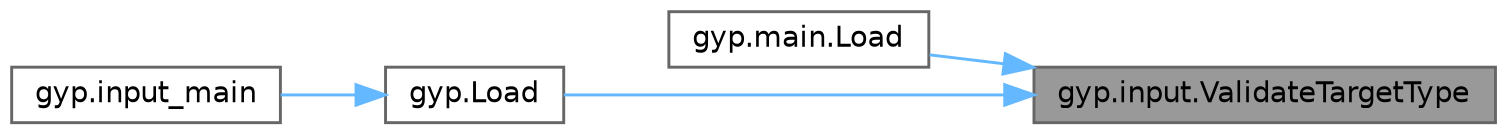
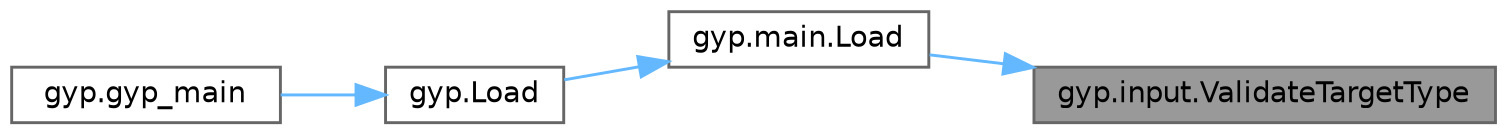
(146, 95) -> (146, 95)
(784, 95) -> (602, 73)
